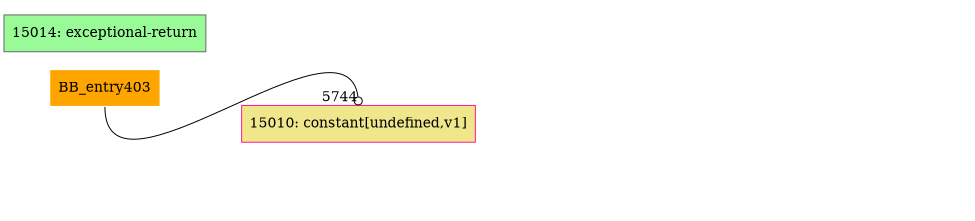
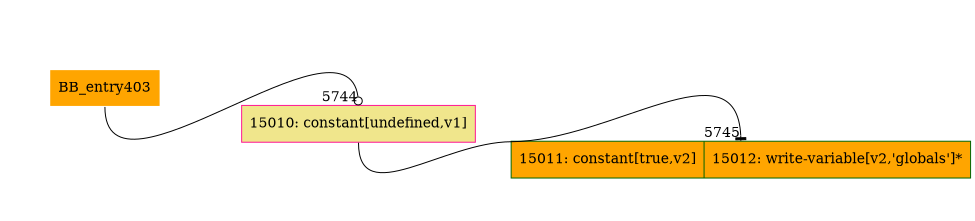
(105, 33) -> none
none -> (741, 160)
